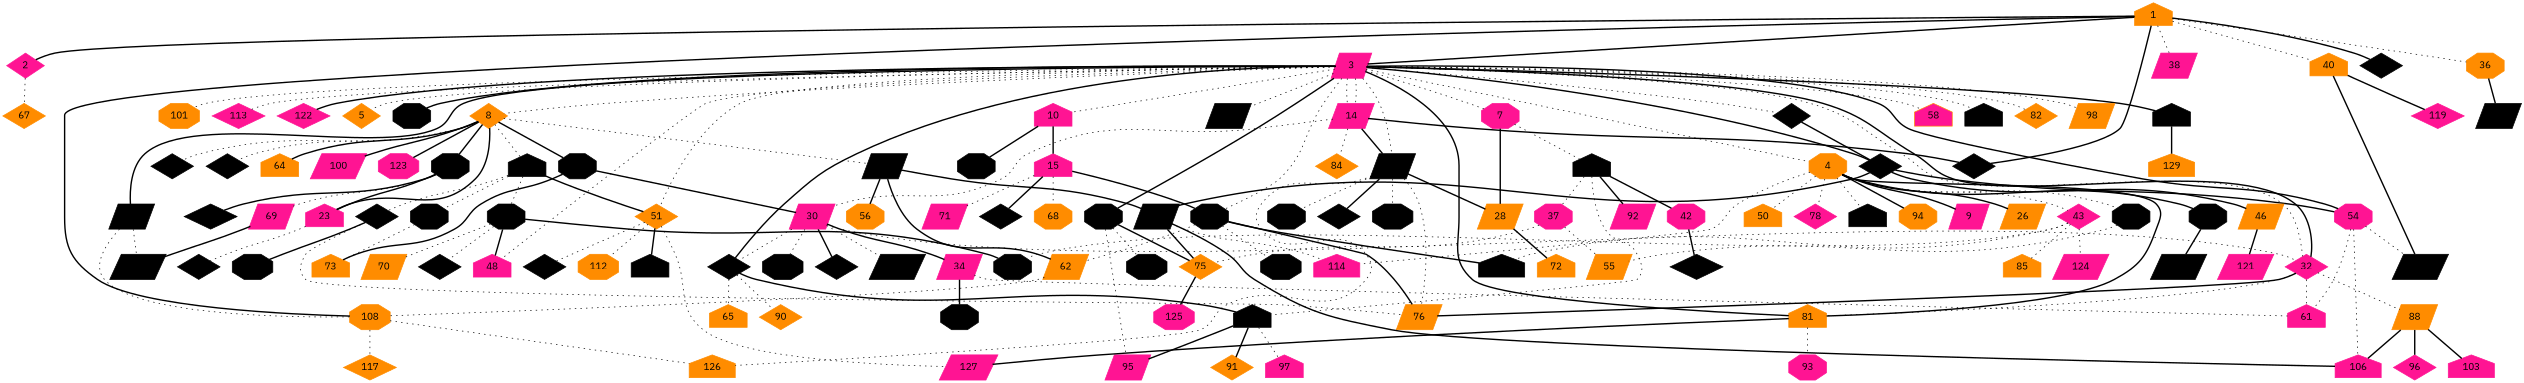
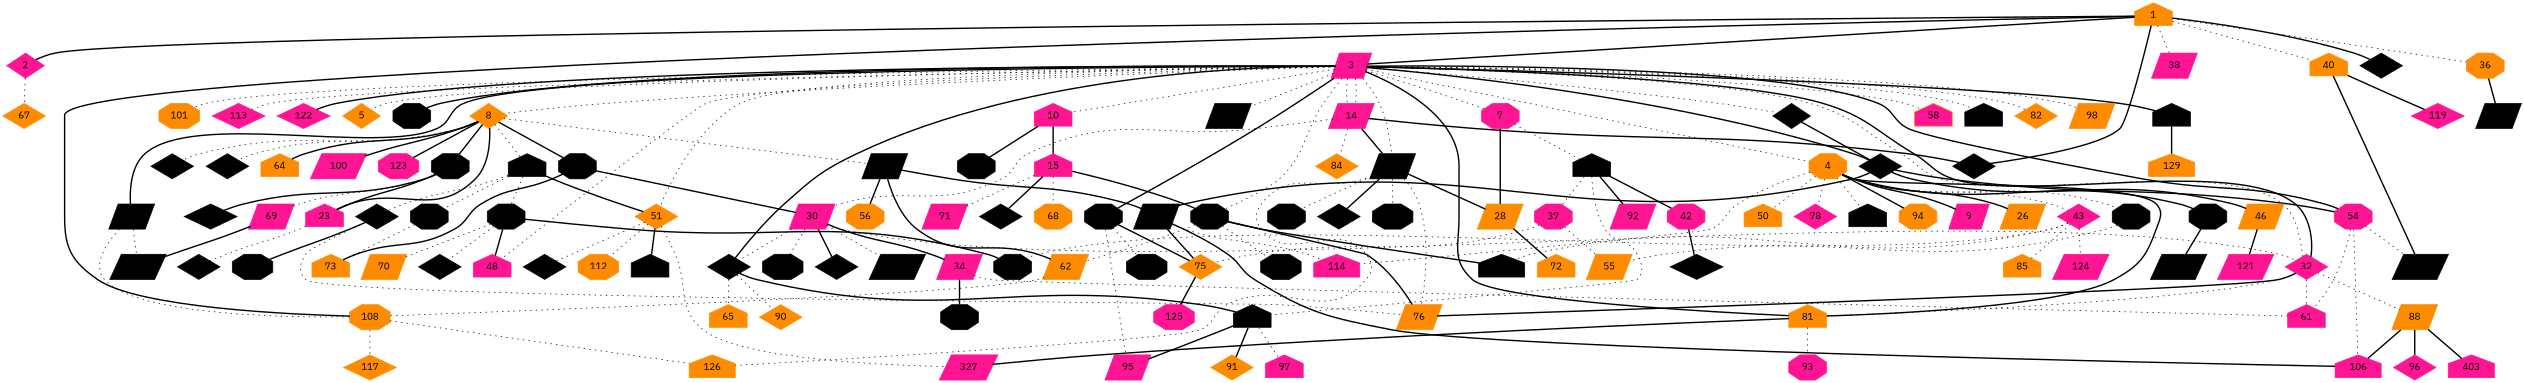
(969, 367) -> (969, 367)
(2471, 367) -> (2471, 367)
